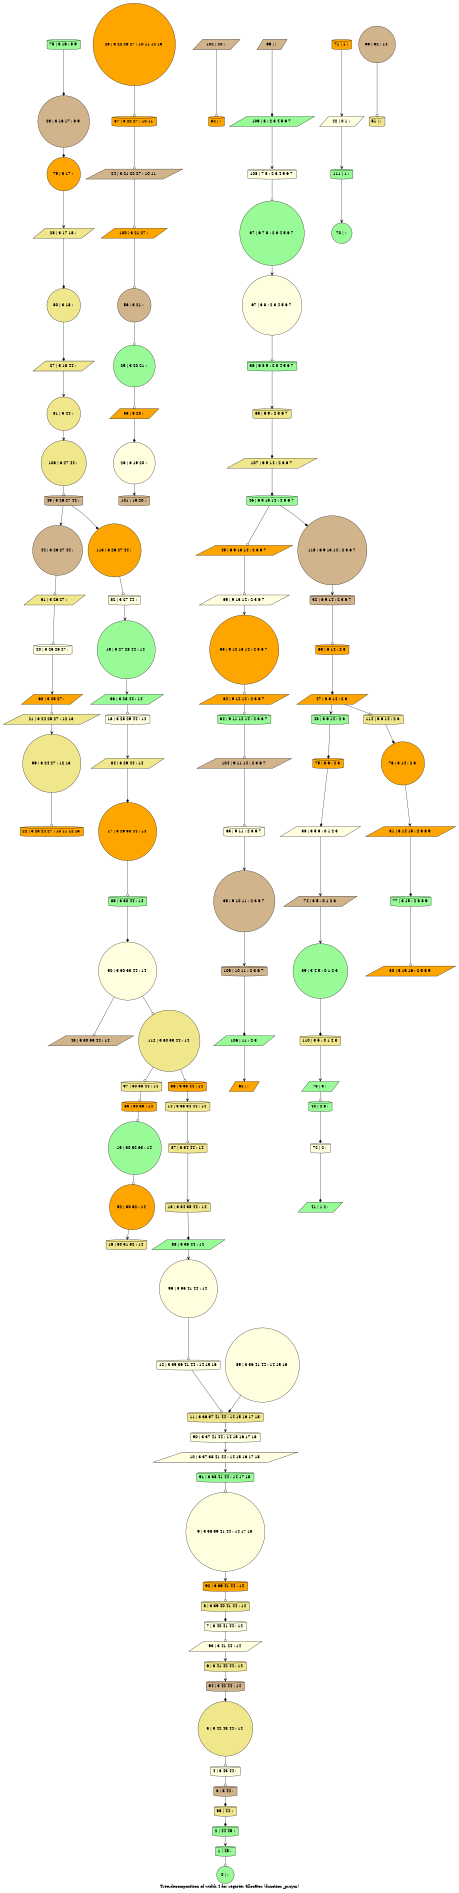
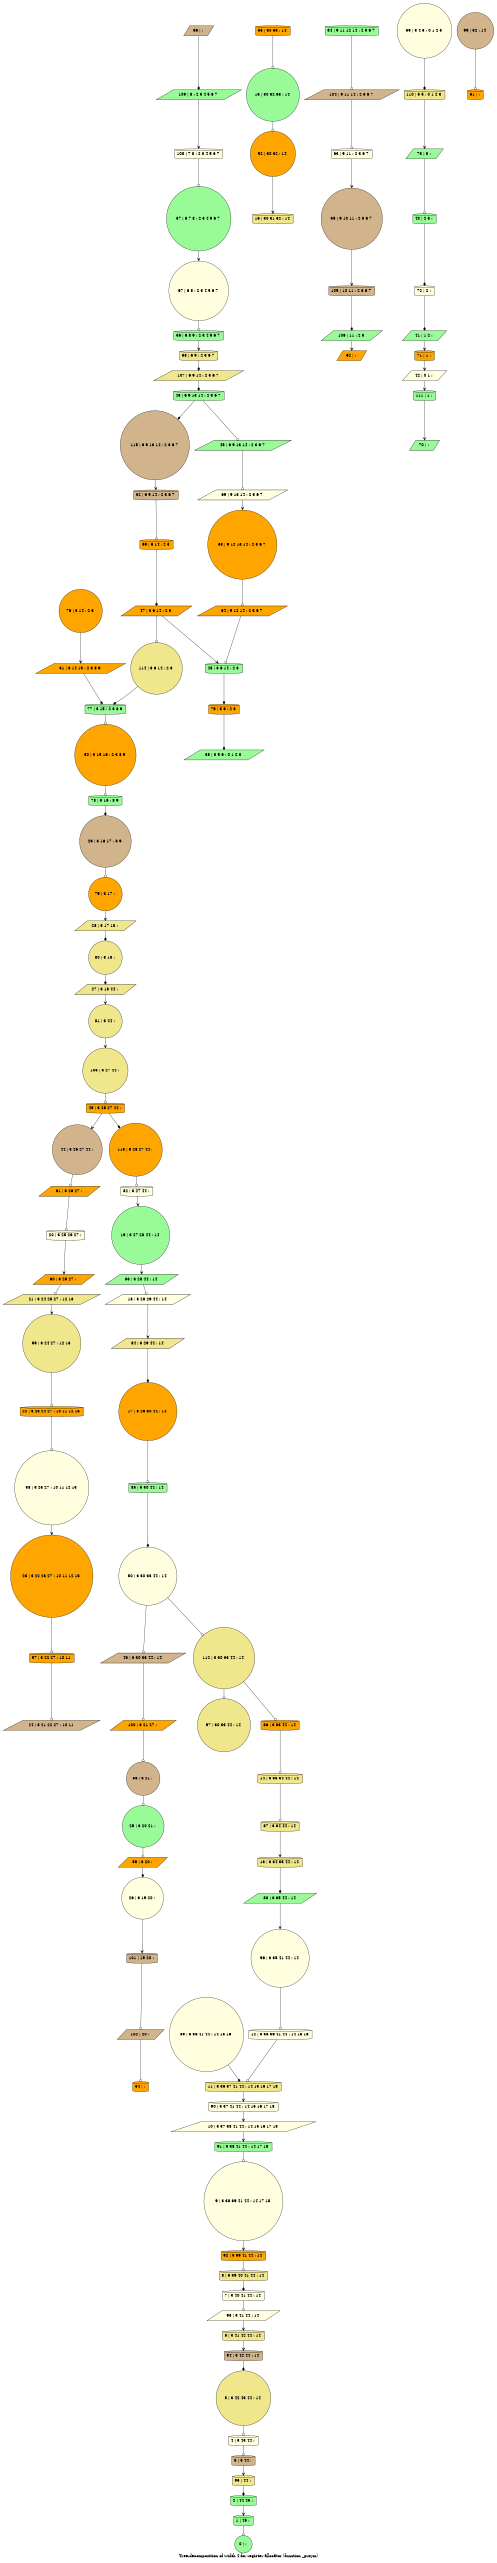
(377, 121) -> (475, 95)
(64, 151) -> (105, 871)
(134, 203) -> (143, 1691)
(342, 233) -> (425, 445)
none -> (425, 344)
(64, 501) -> (105, 1108)
(244, 550) -> (243, 445)
(55, 600) -> (70, 1191)
(244, 708) -> (234, 639)
(128, 719) -> (148, 1299)
(383, 719) -> (156, 668)
(389, 732) -> (127, 695)
none -> (105, 790)
(320, 832) -> (224, 755)
(320, 901) -> none
(320, 971) -> (425, 31)
(411, 971) -> (105, 755)
(141, 1086) -> (224, 1725)
(141, 1095) -> none
(187, 1095) -> (280, 1751)
none -> (52, 1488)
(225, 1800) -> (243, 2469)
none -> (141, 1995)
